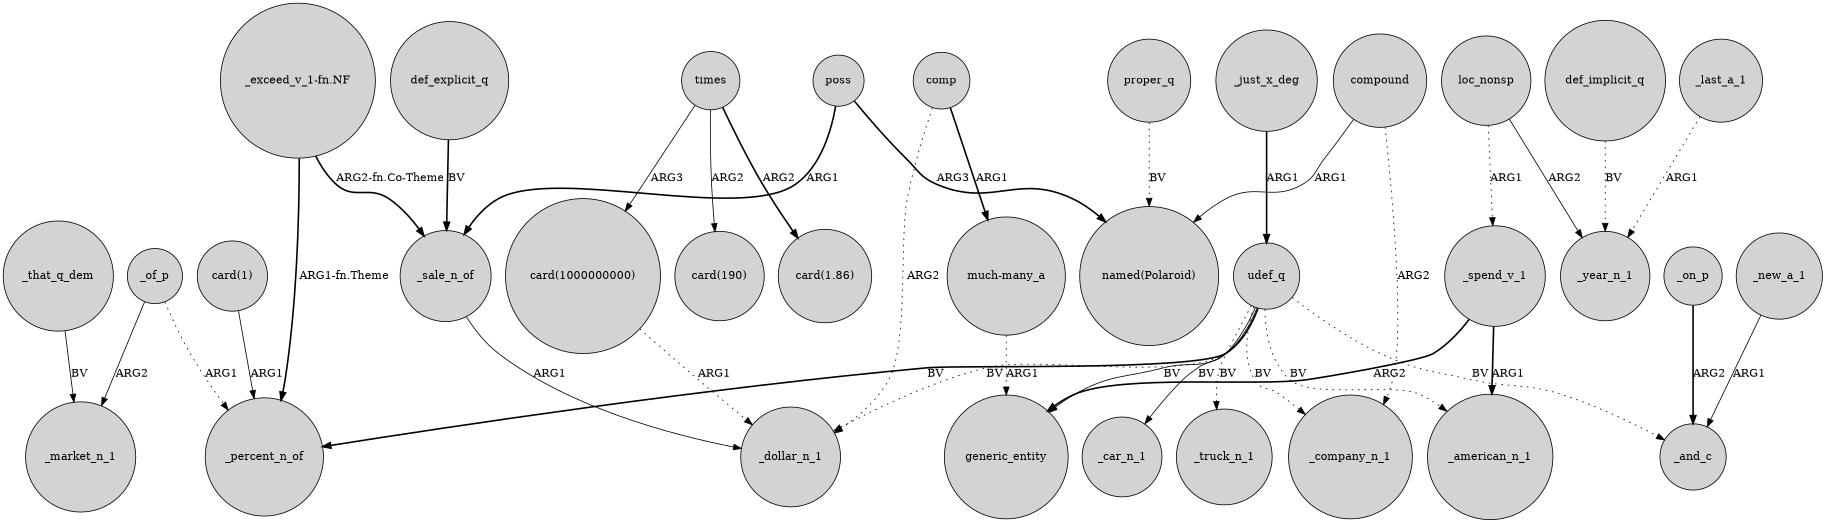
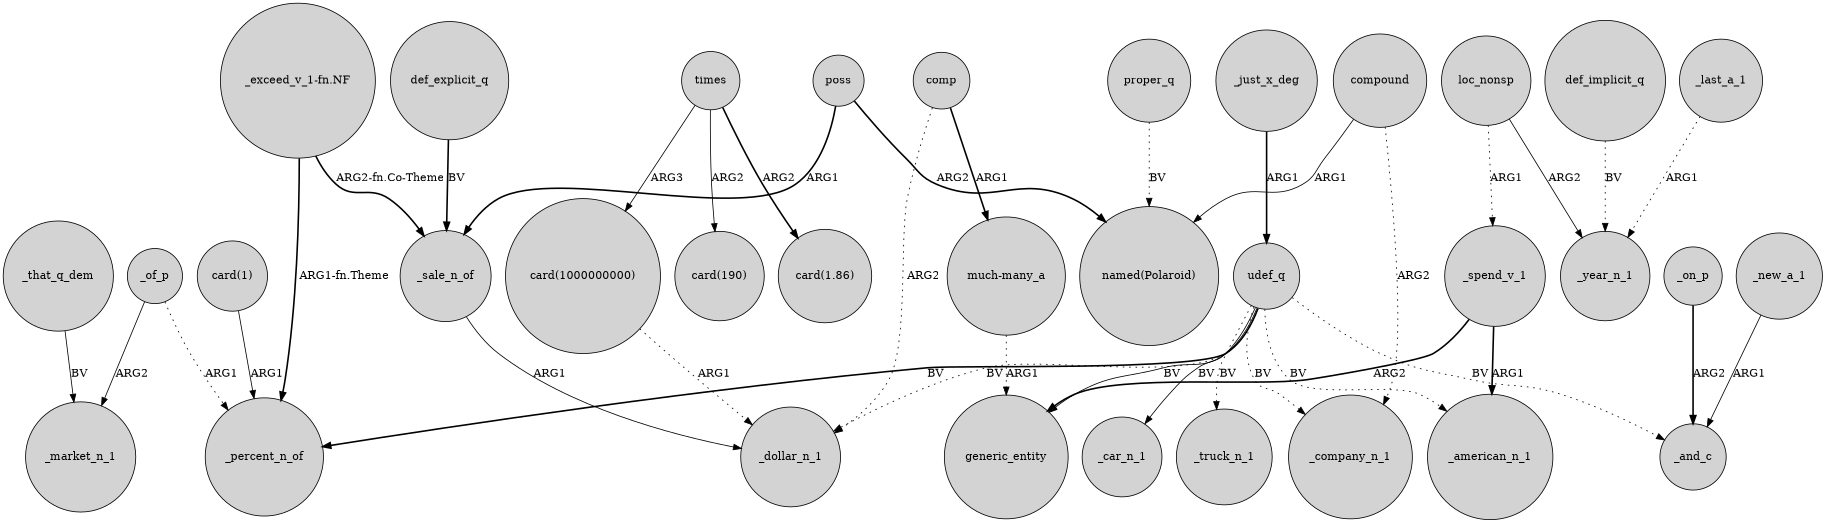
(953, 178) -> (953, 178)
